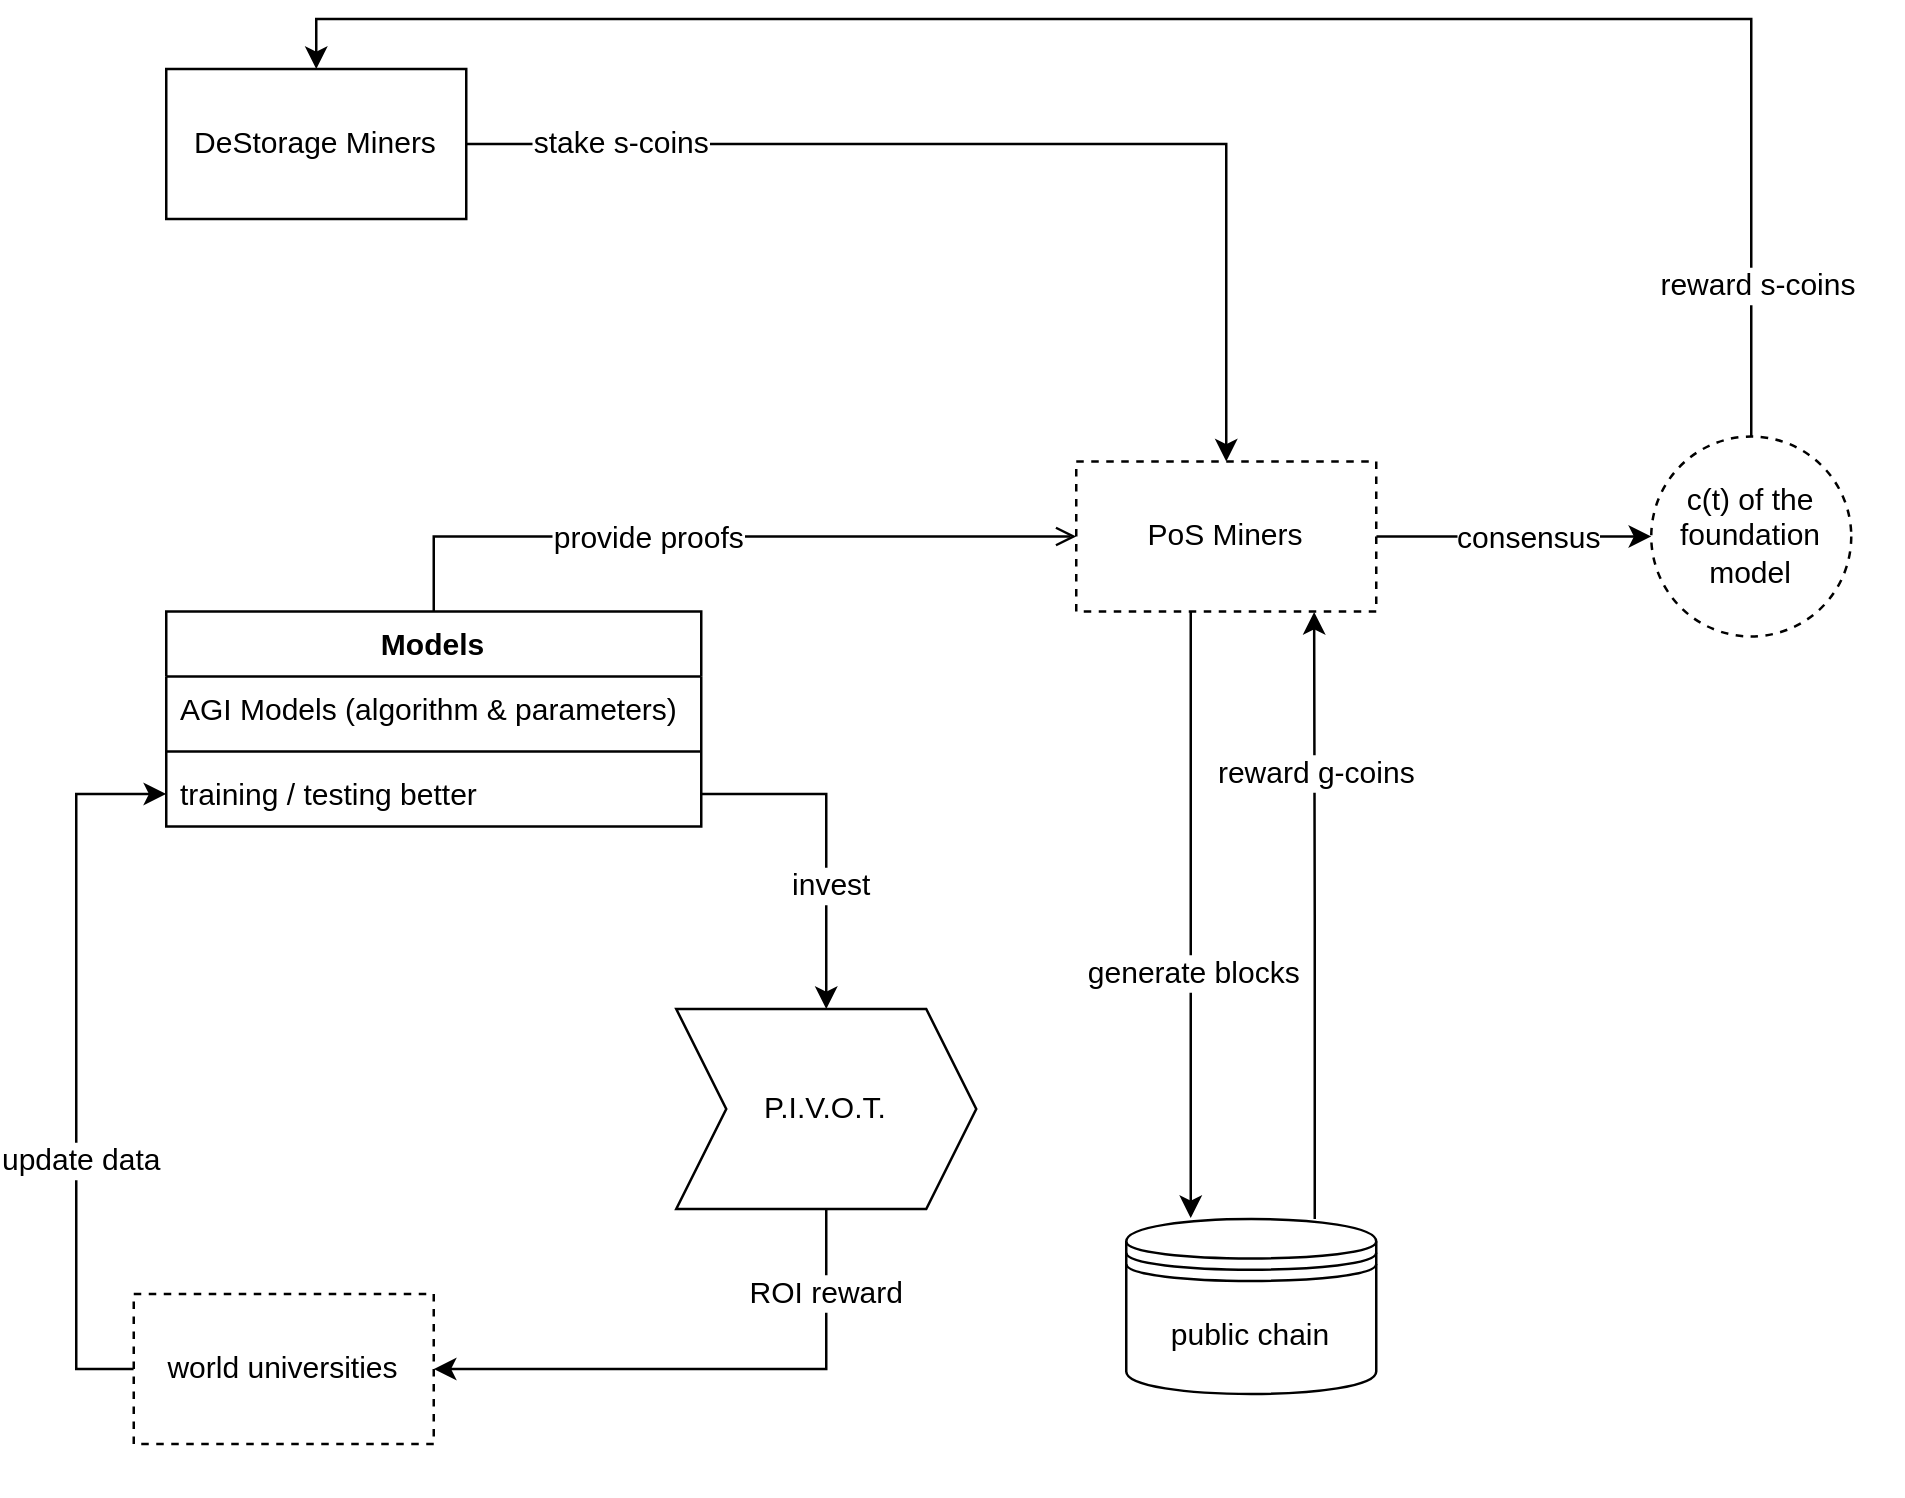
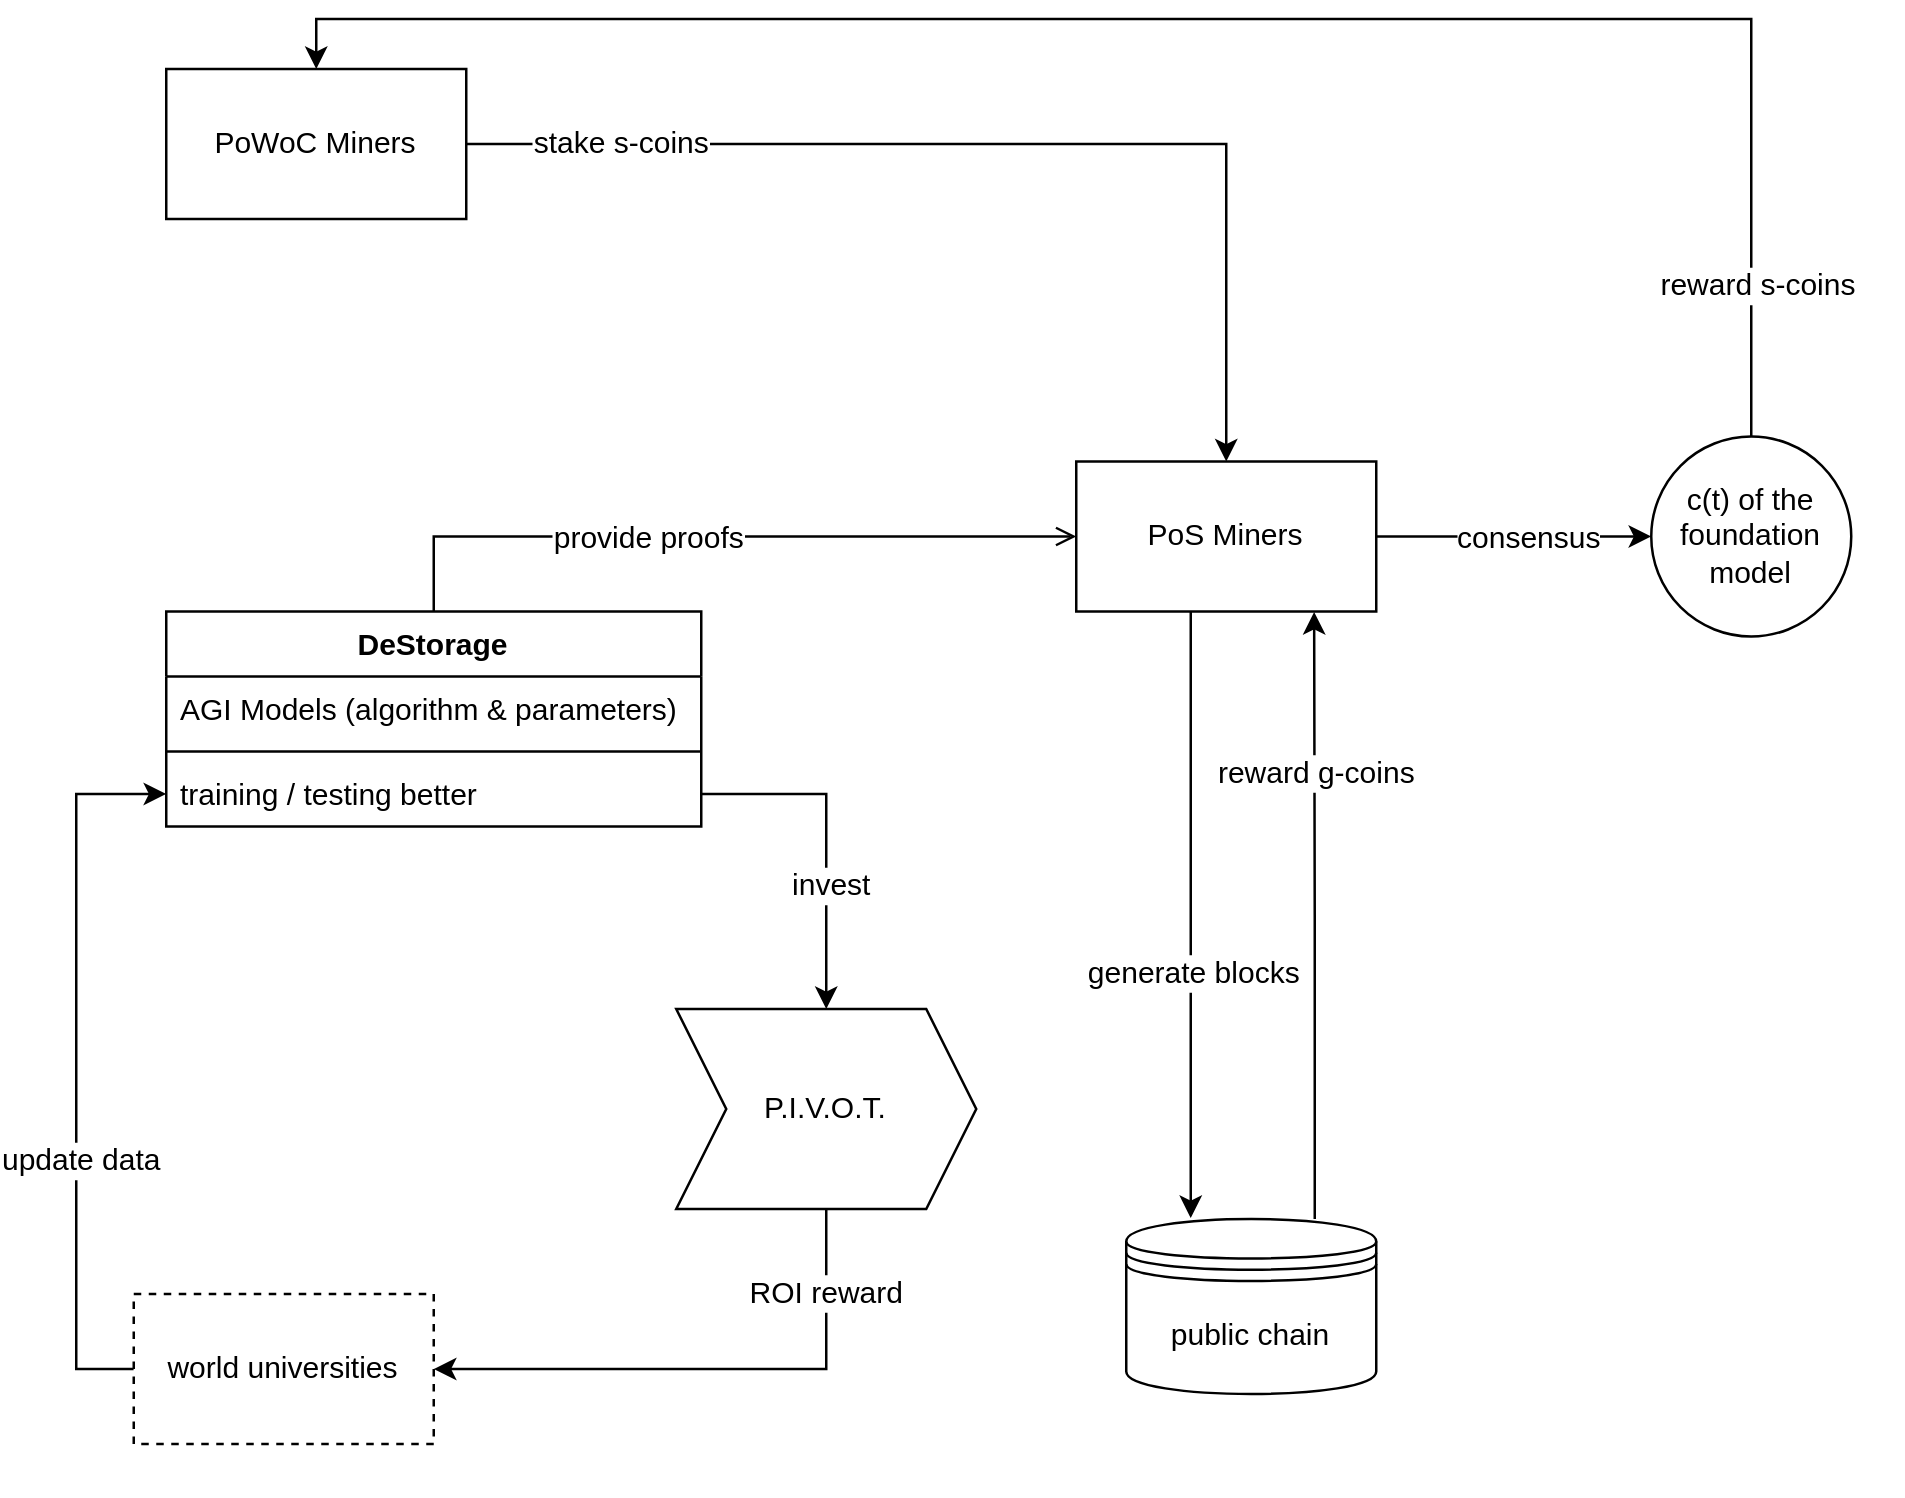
(316, 144) -> (316, 144)
(1226, 536) -> (1226, 536)
(1751, 536) -> (1751, 536)
(433, 645) -> (433, 645)
